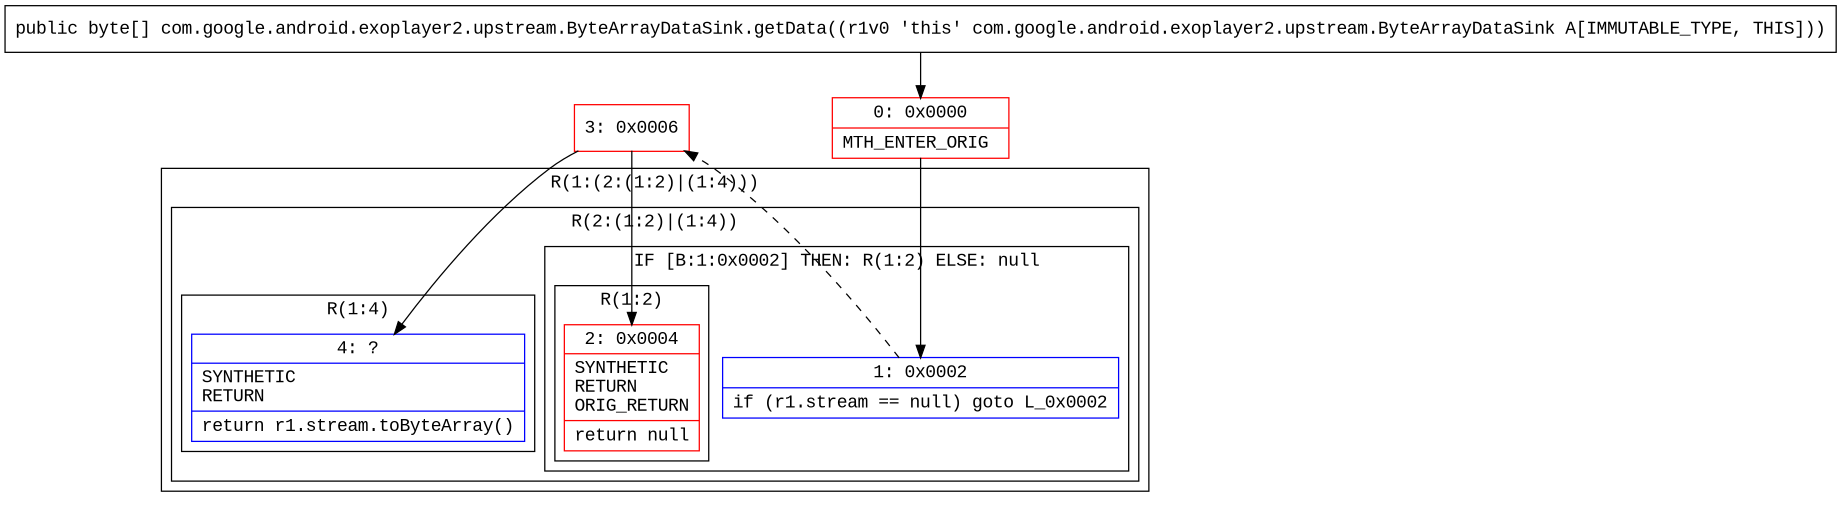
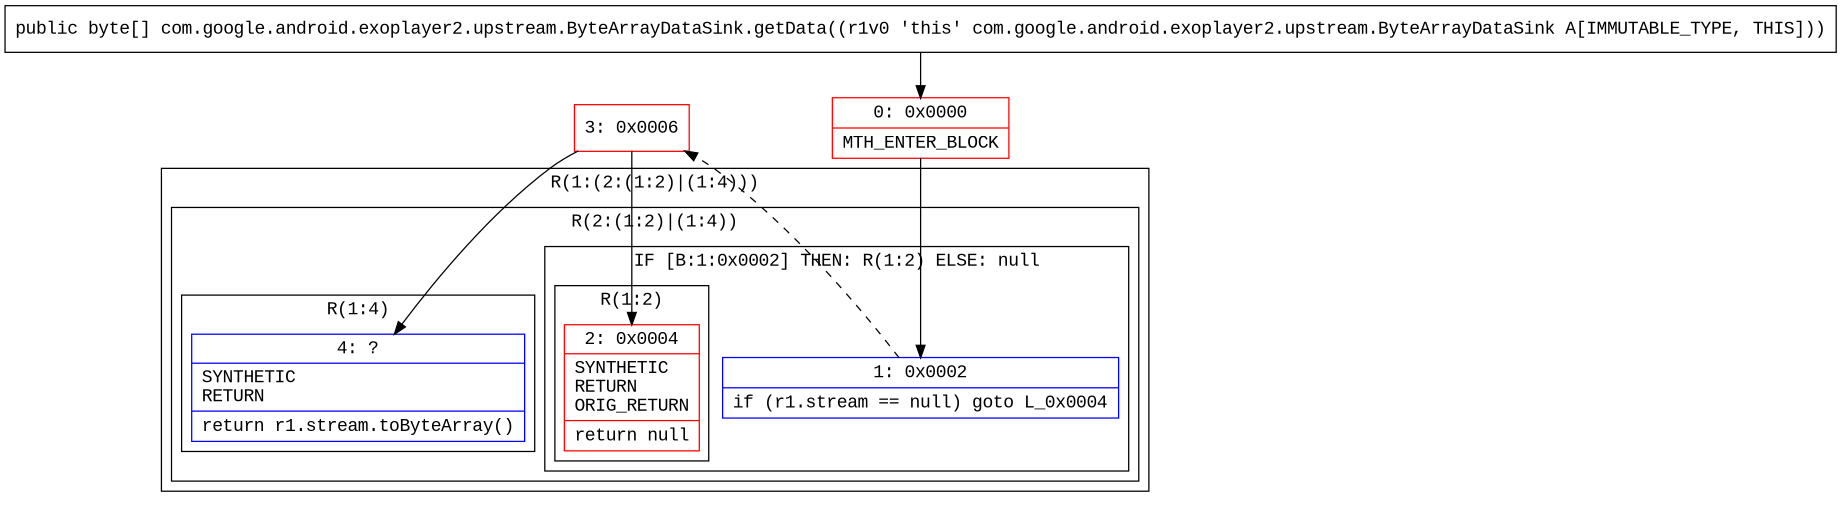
(916, 143) -> (921, 143)
(921, 402) -> (921, 402)
